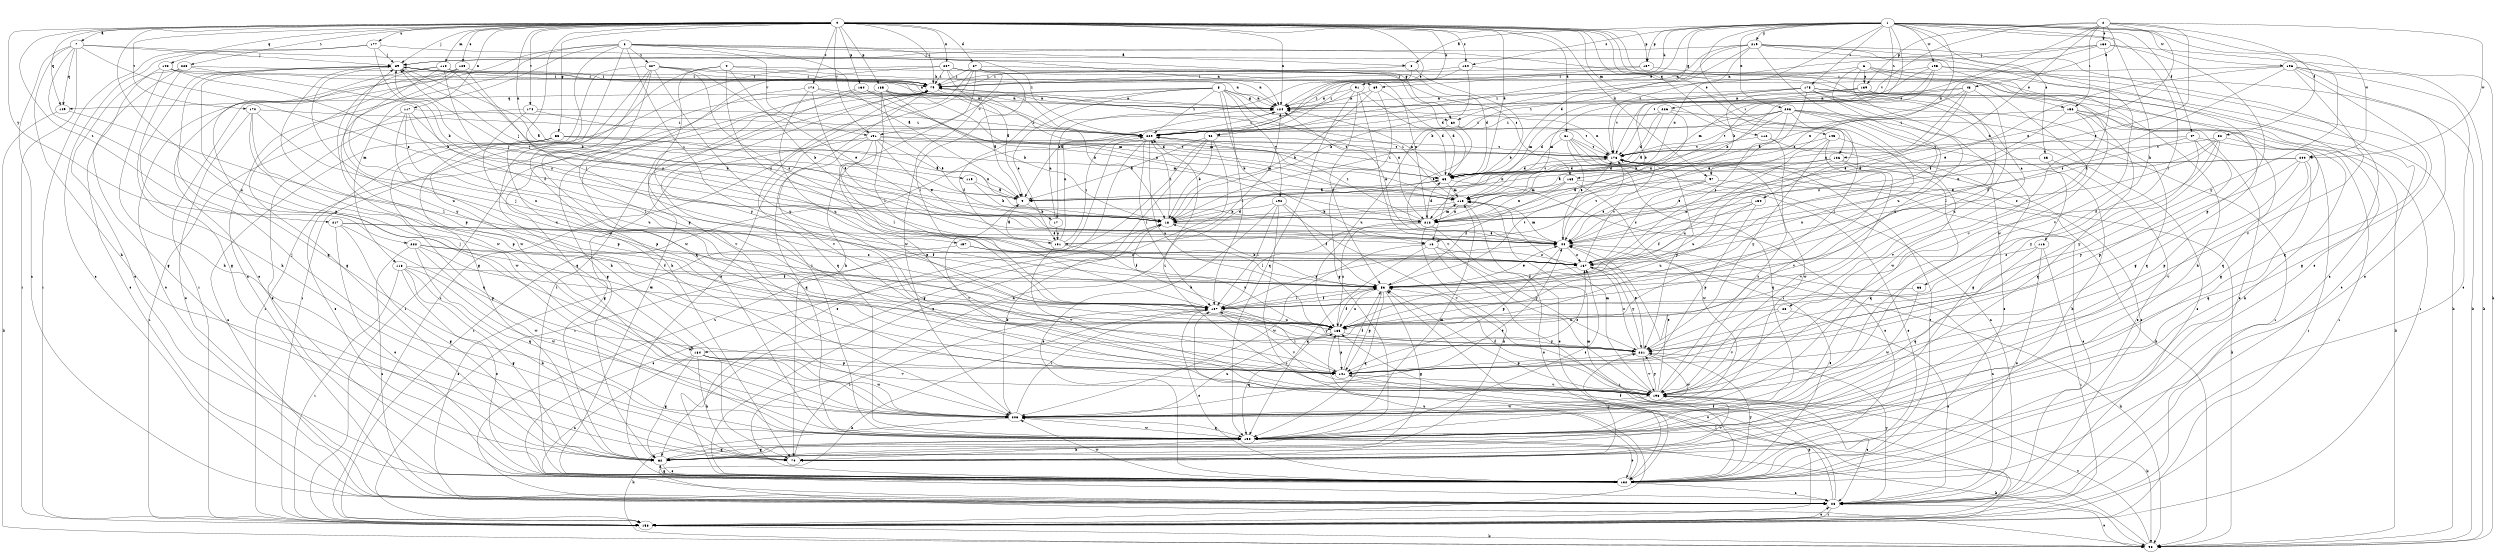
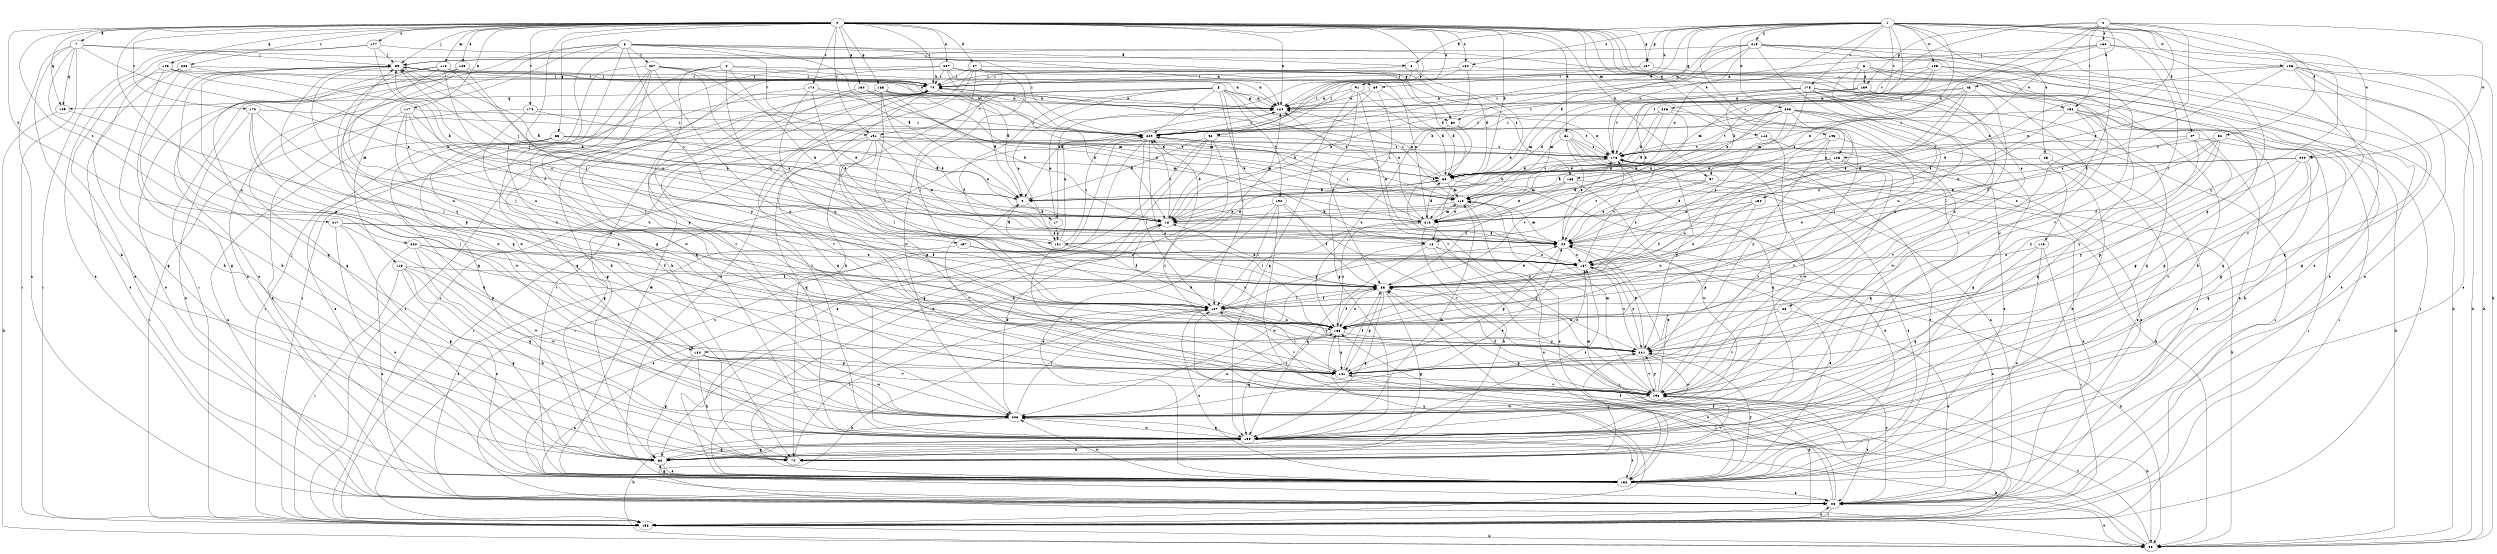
(1760, 147) -> (1760, 147)
(970, 179) -> none
(1919, 288) -> none
